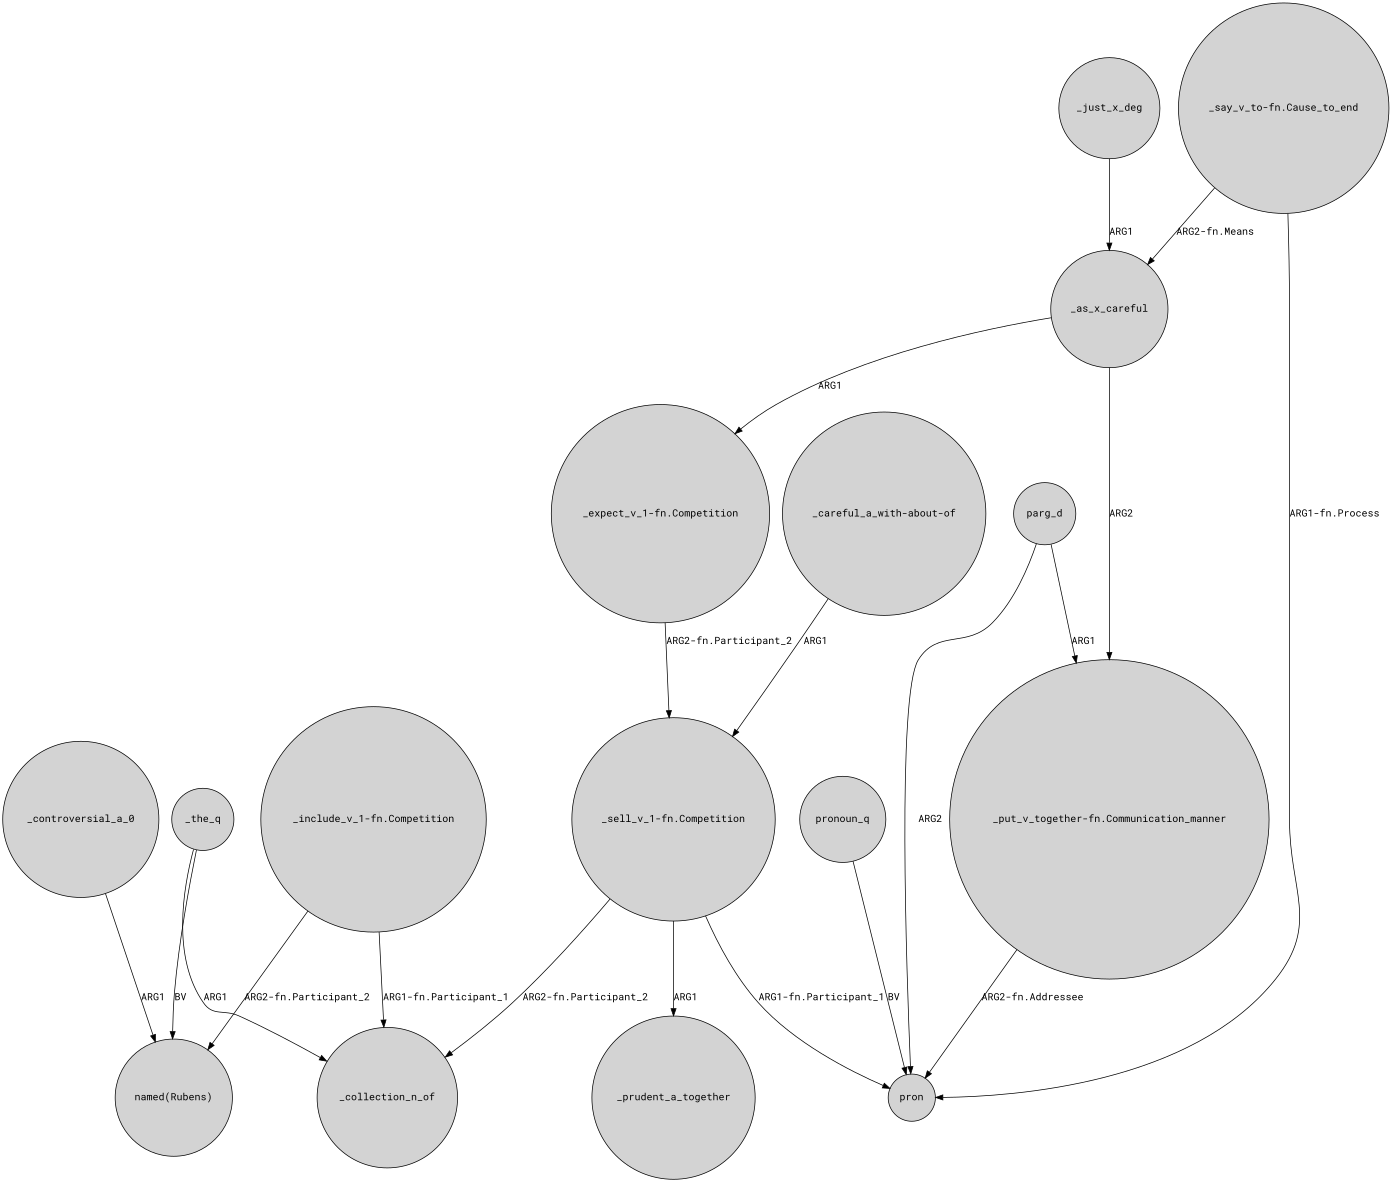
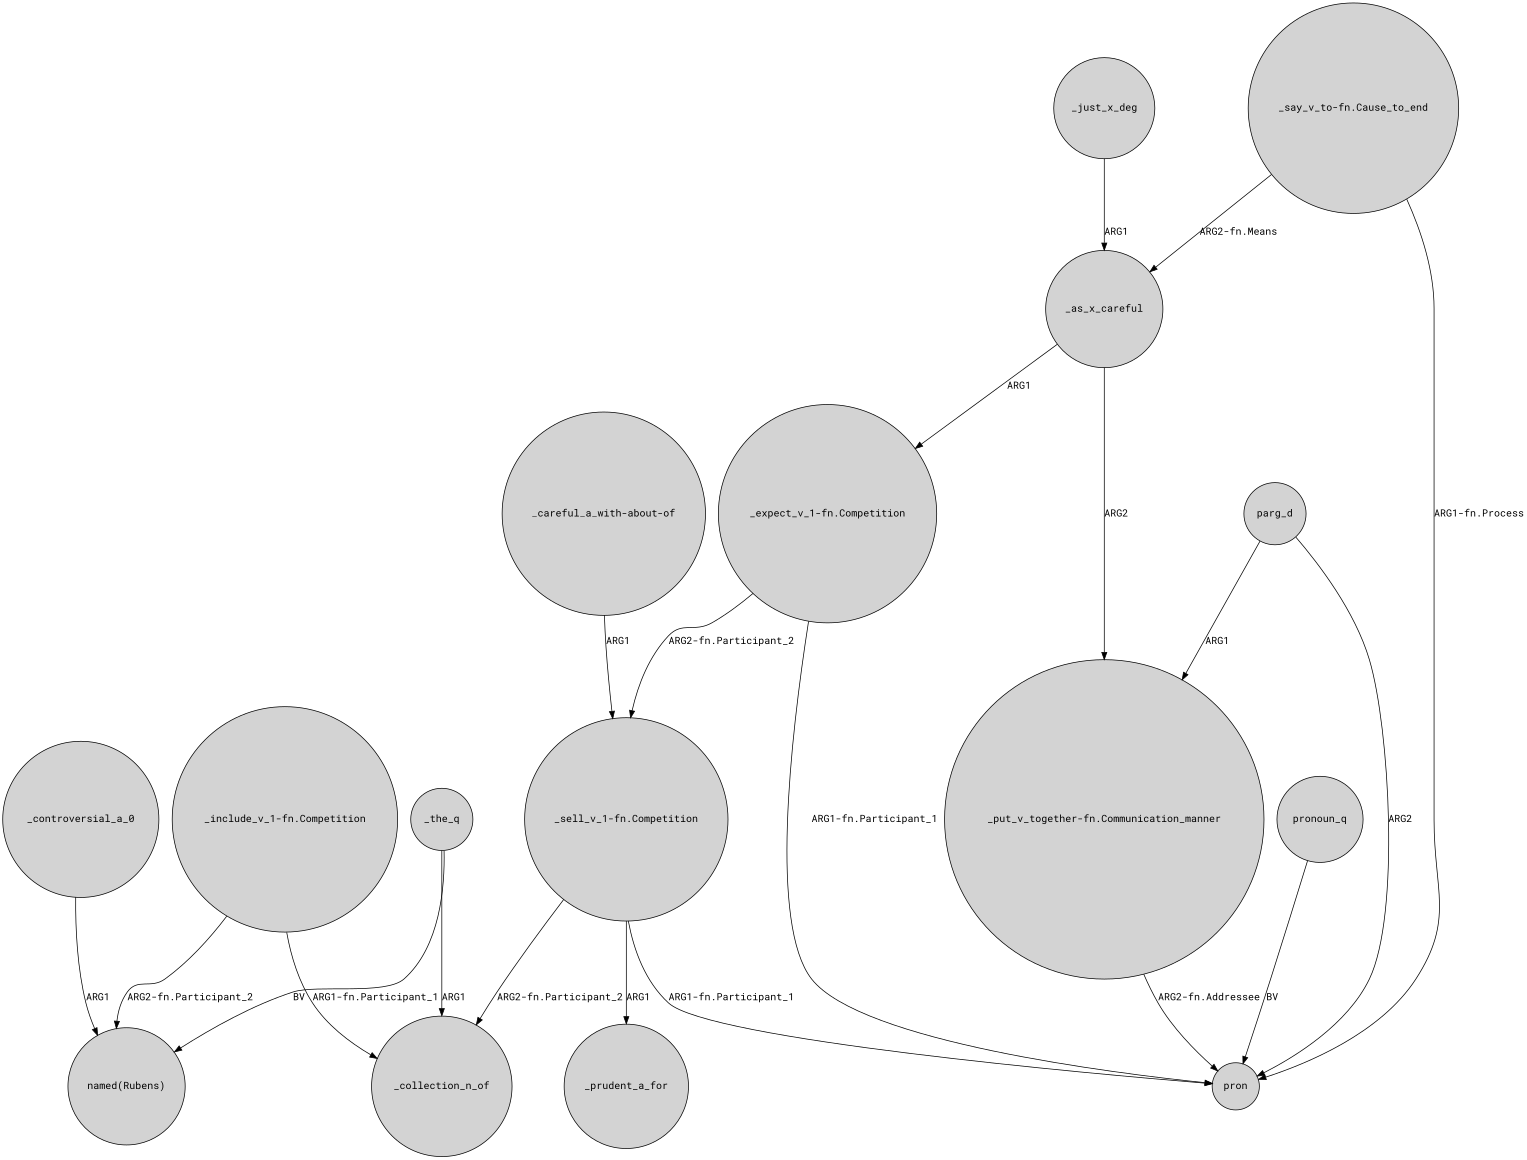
none -> (831, 994)
(674, 1098) -> (626, 1086)
